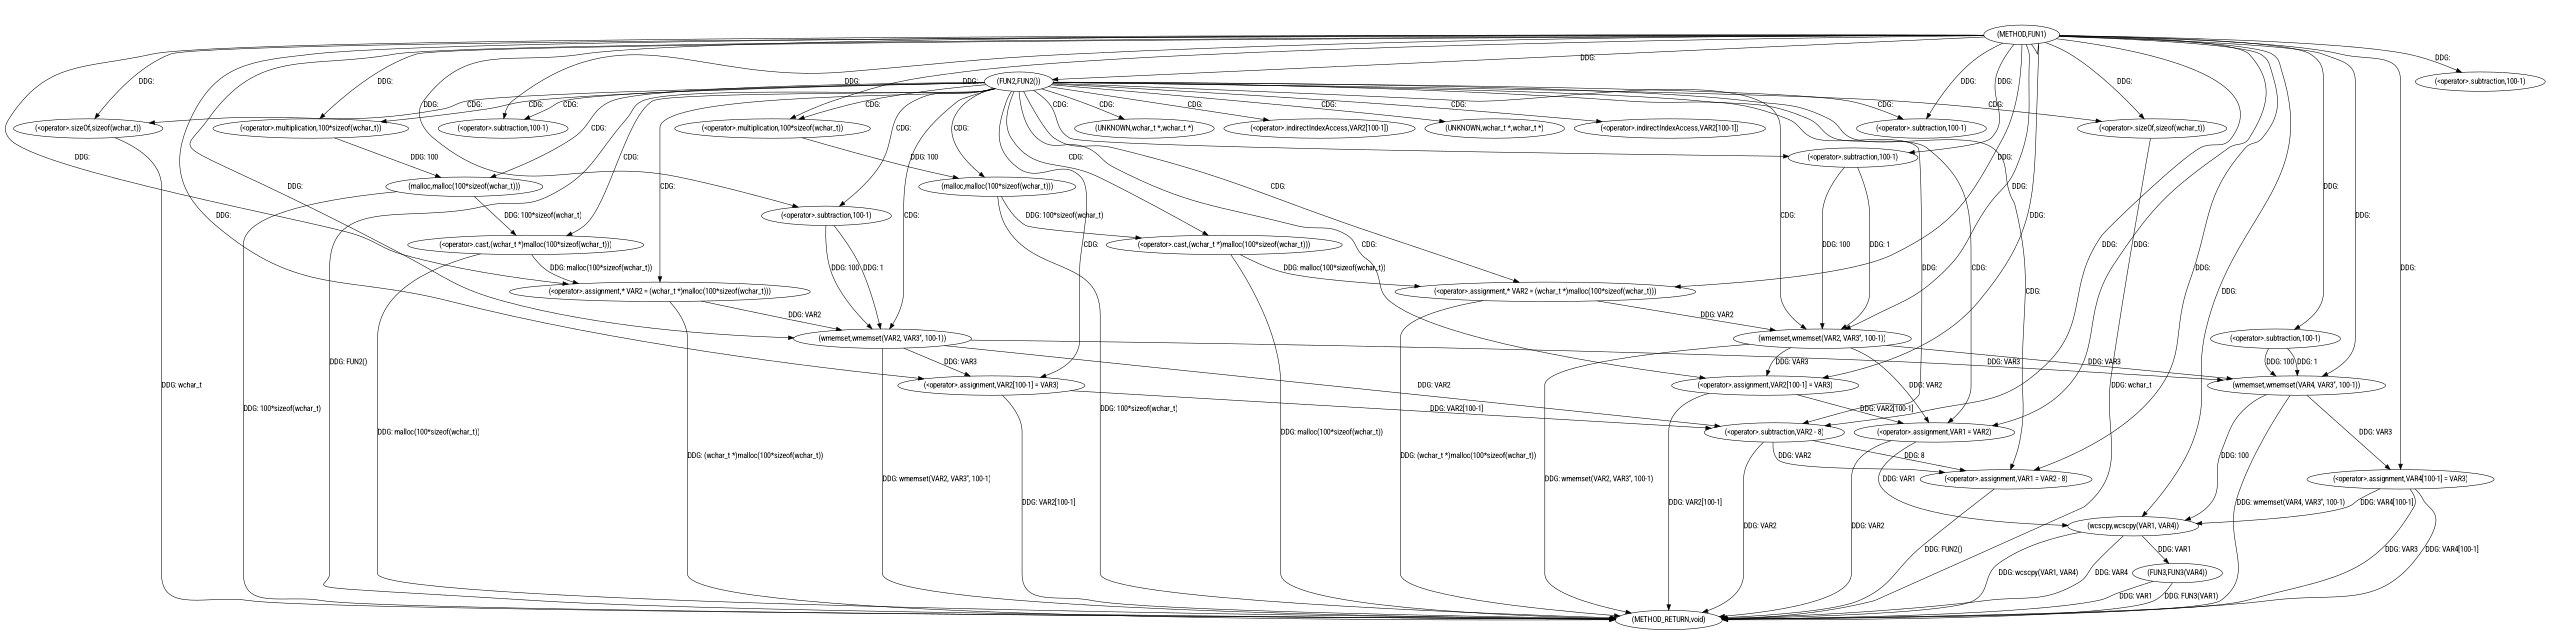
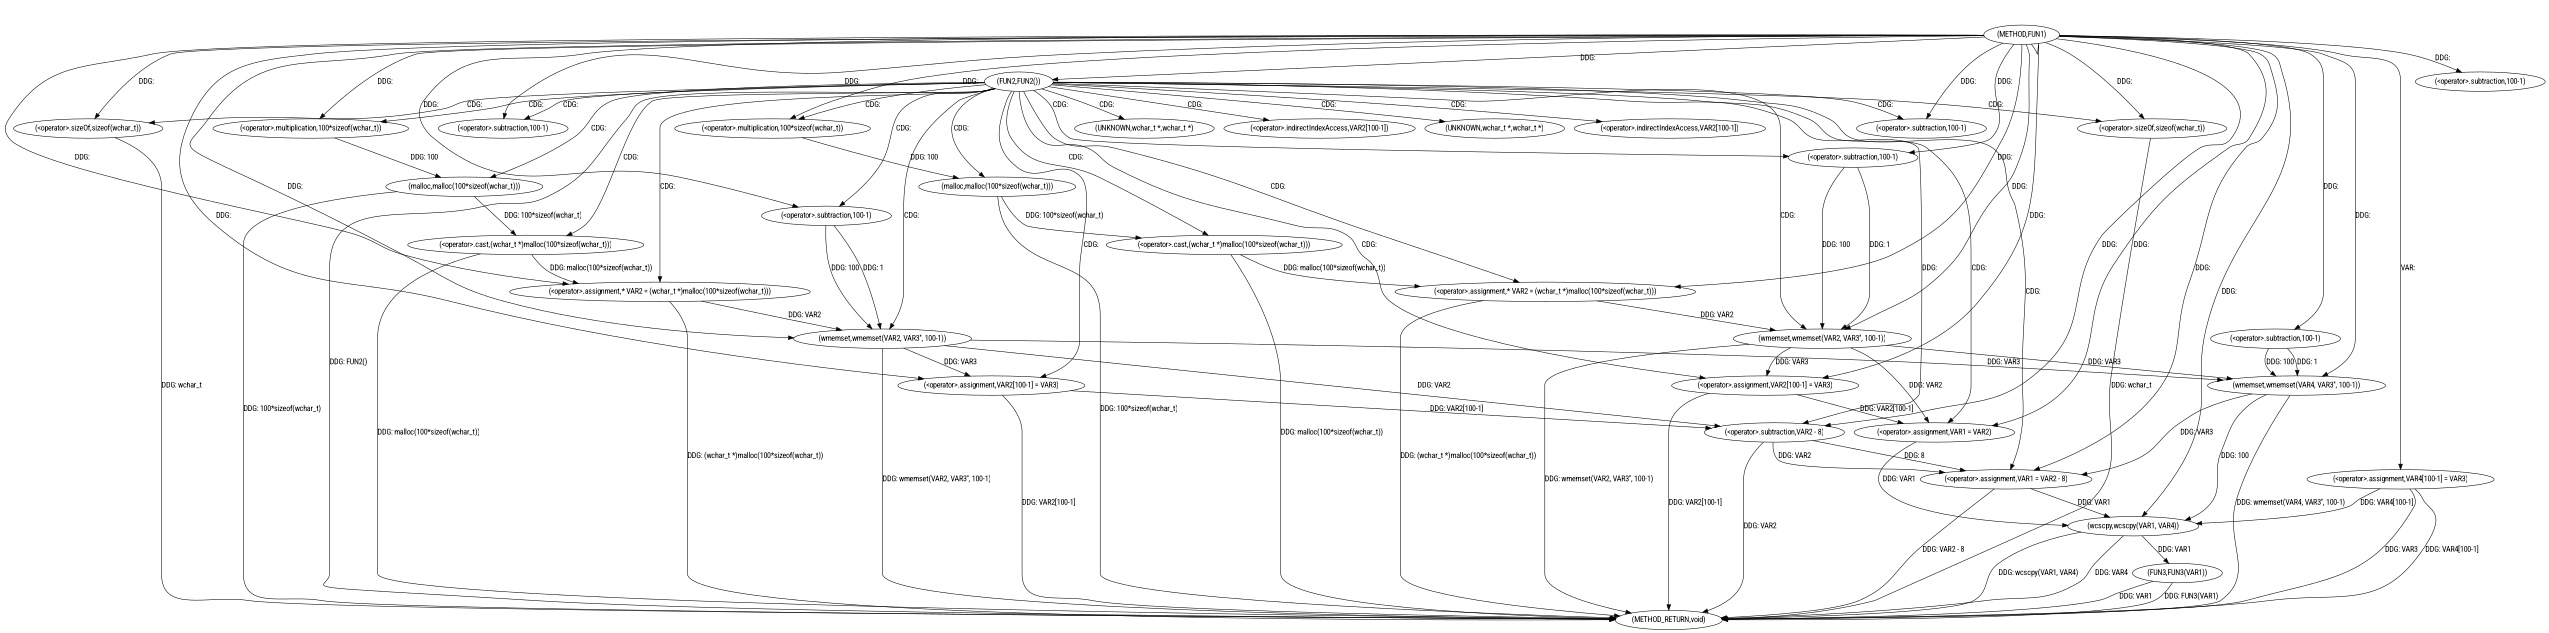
(2409, 268) -> (2409, 268)
(2346, 431) -> (2168, 433)
none -> (2067, 502)
(1944, 550) -> (1944, 550)
(1851, 567) -> none
(2177, 573) -> (2177, 573)
